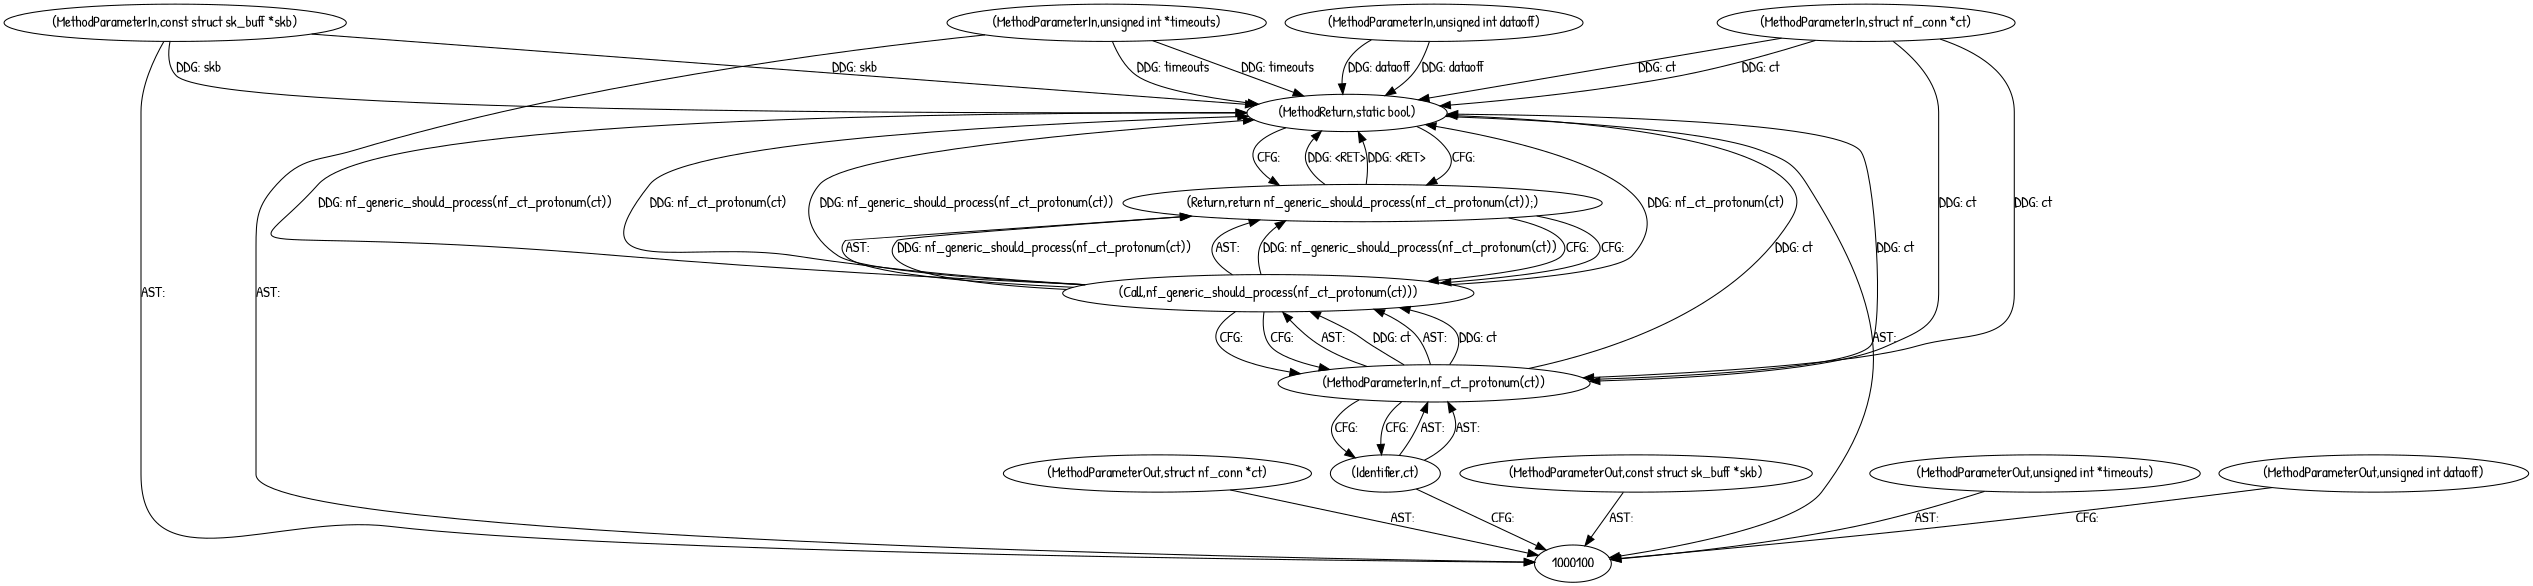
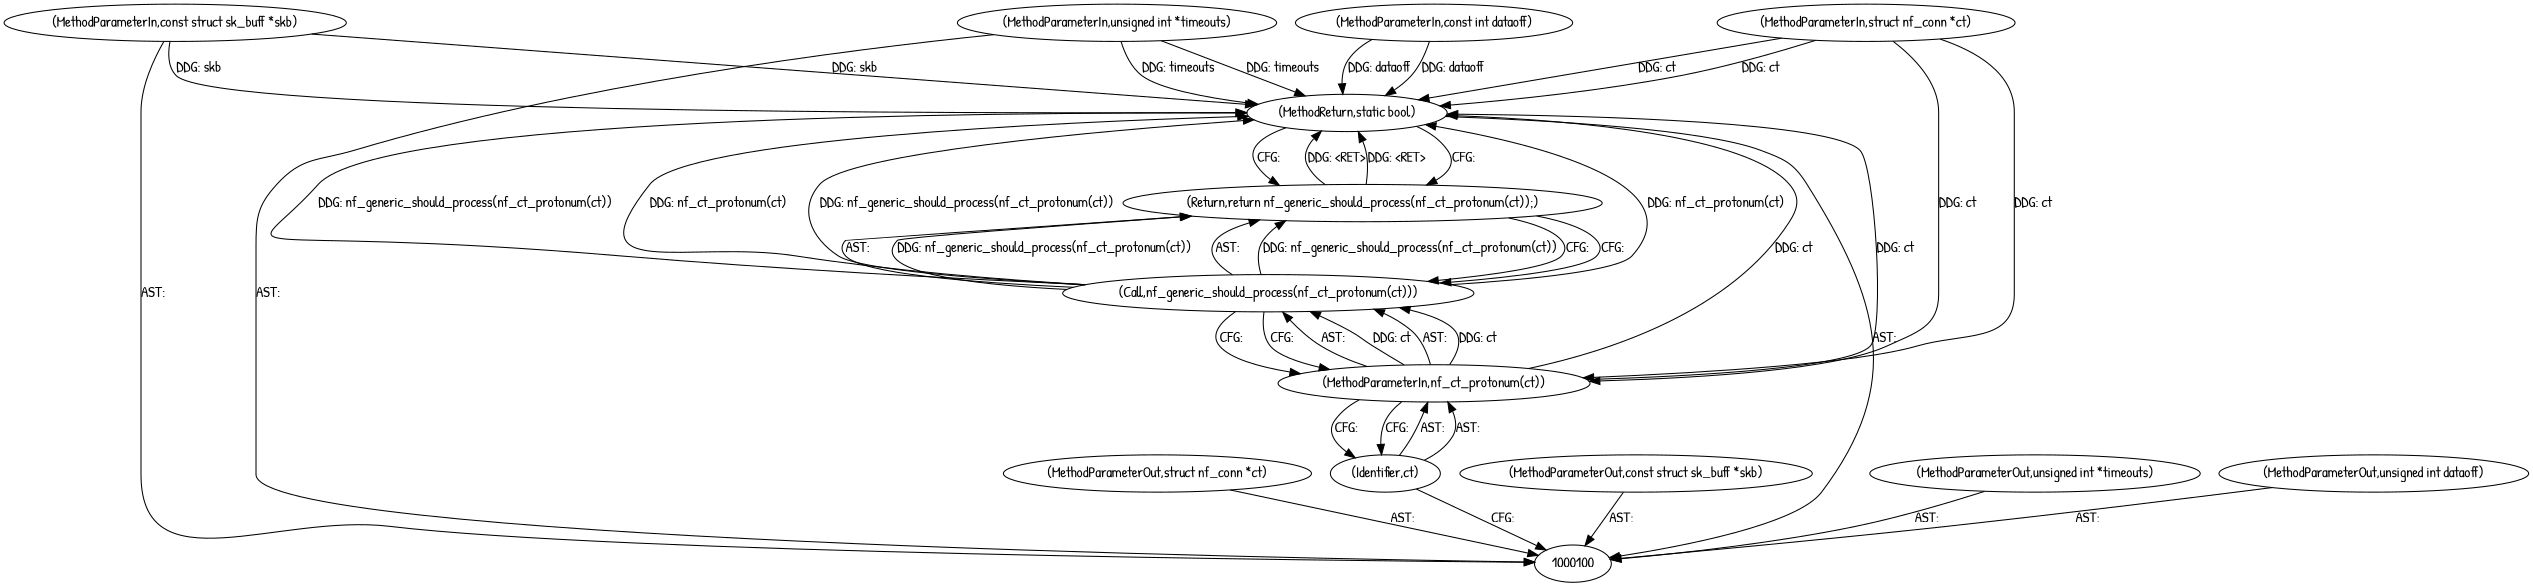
(1434, 23) -> (1434, 23)
(2089, 519) -> (2089, 519)
